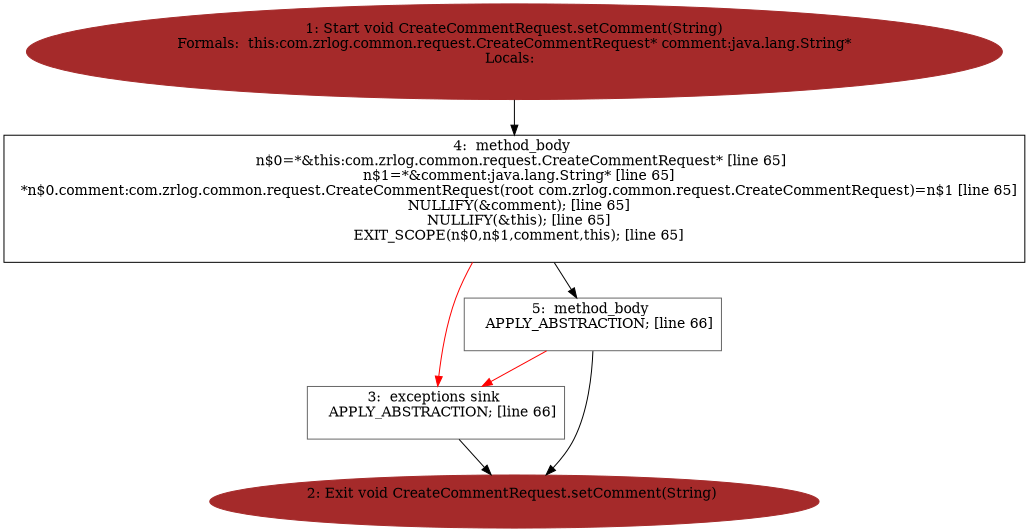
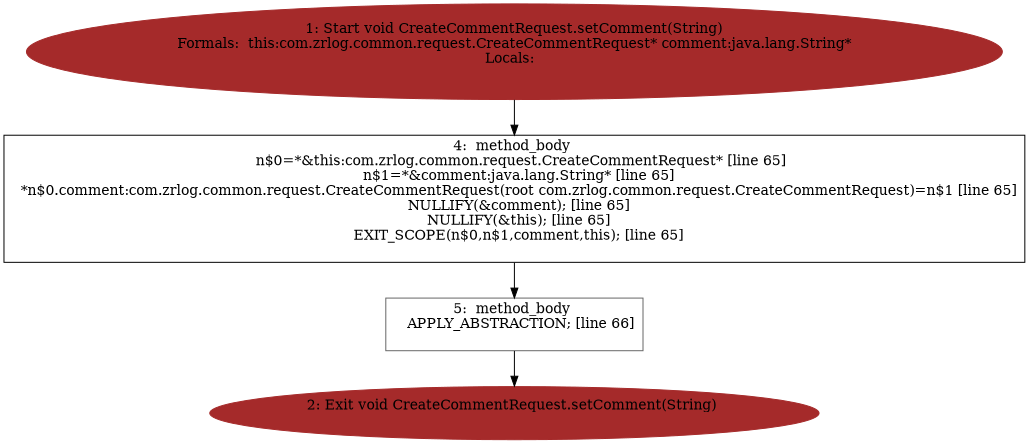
(436, 413) -> none
